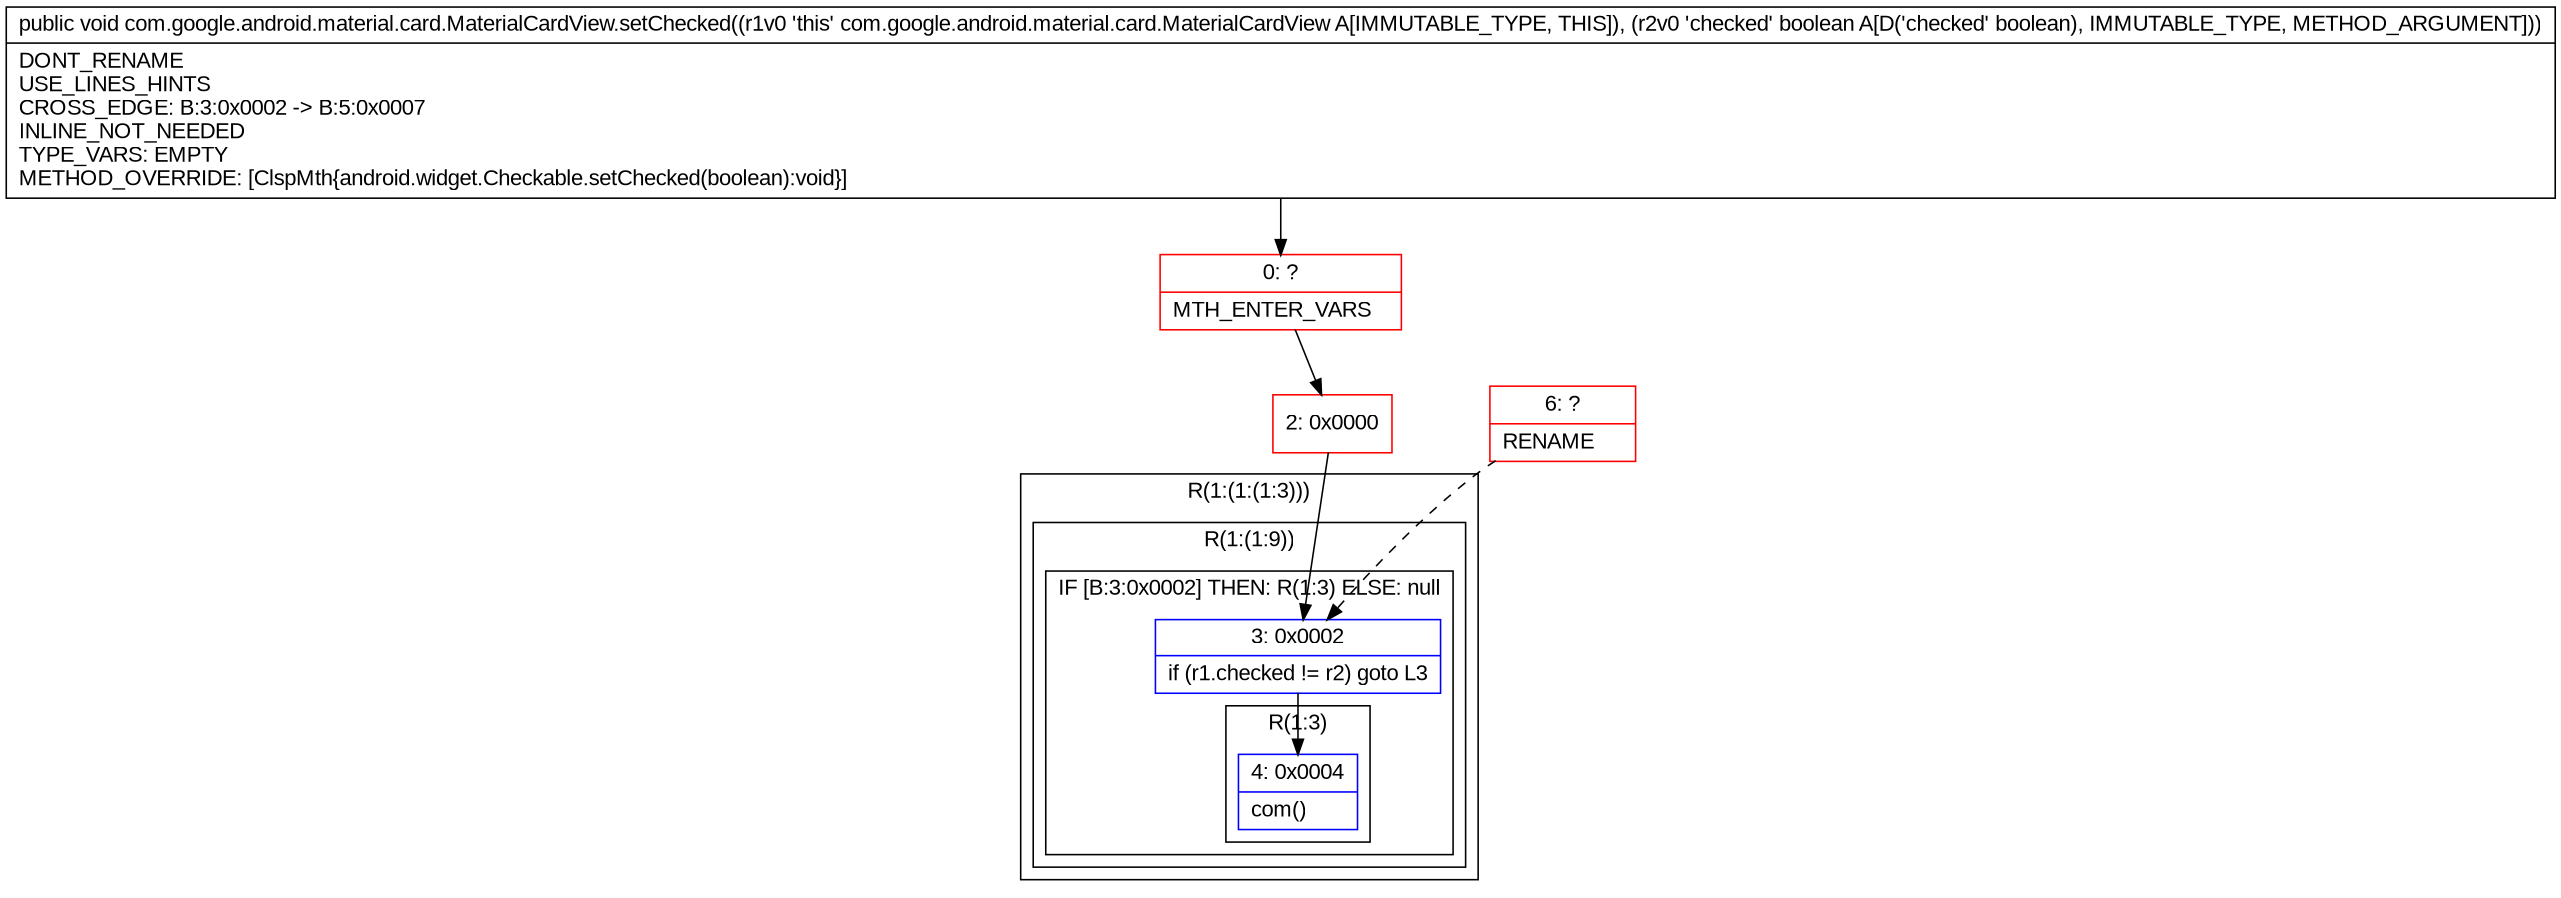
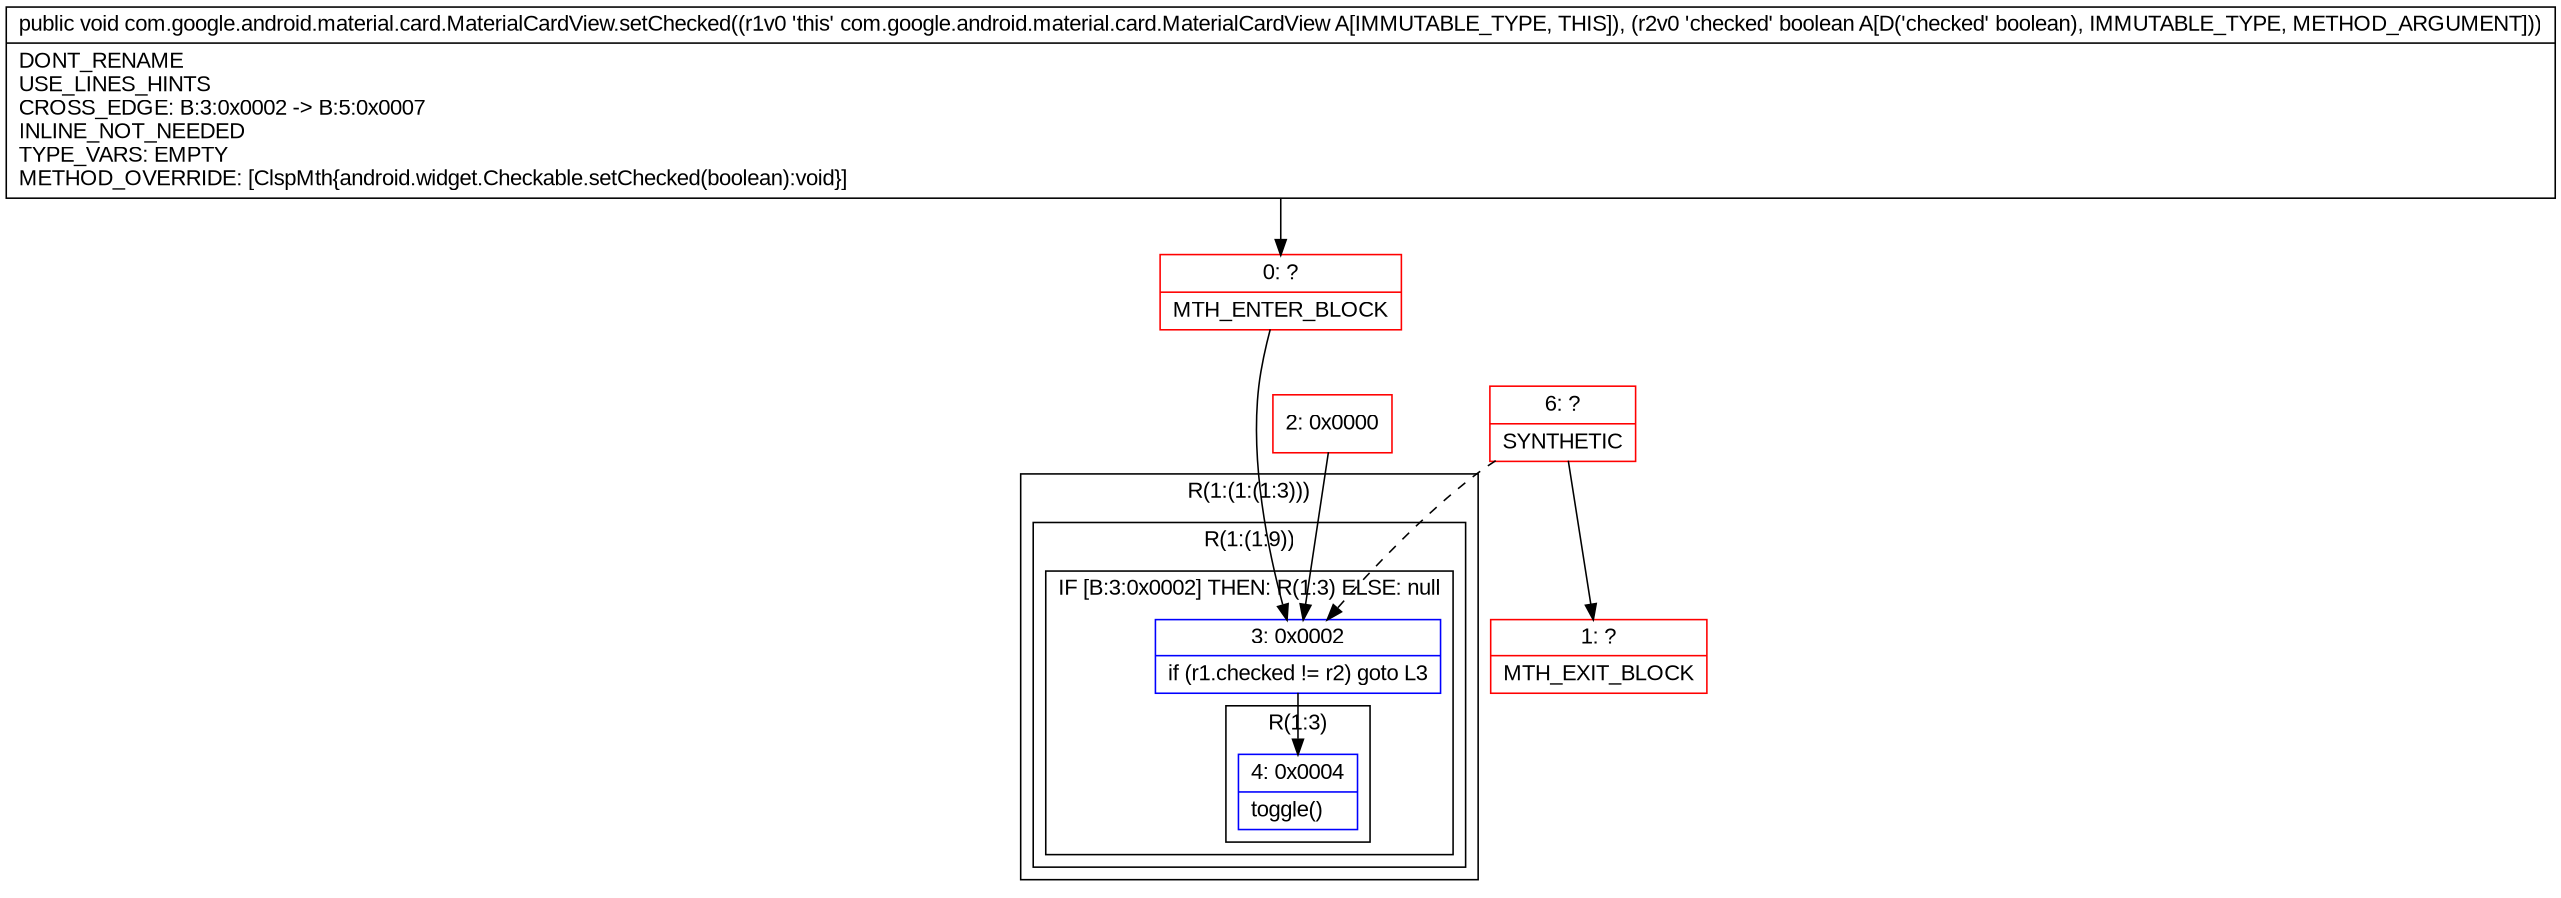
(1272, 310) -> (1281, 310)
(1305, 355) -> (1258, 461)
(1549, 442) -> (1563, 442)
none -> (1599, 656)
(1279, 810) -> (1287, 810)
